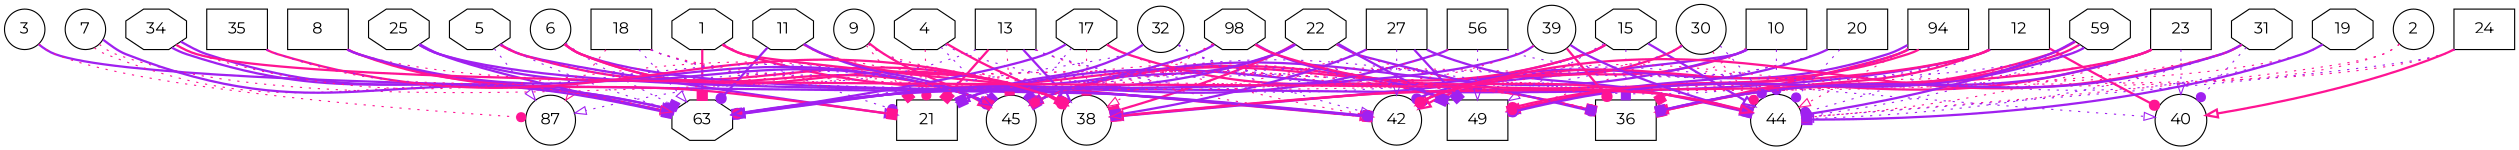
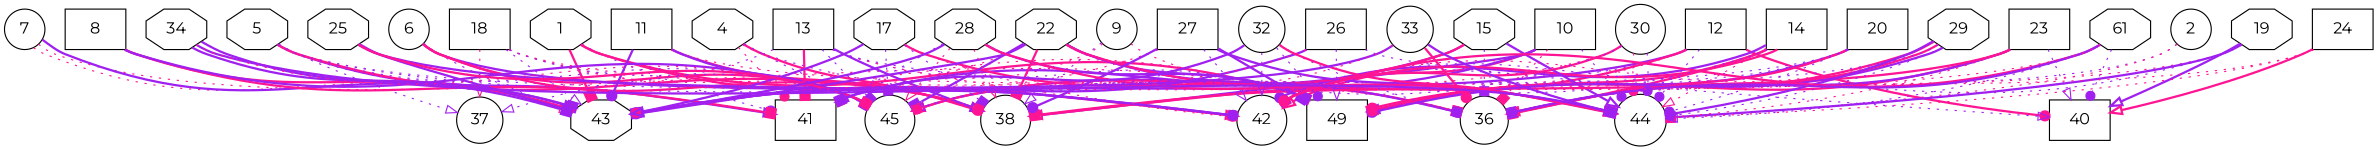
(25, 29) -> none
(237, 29) -> none
(783, 29) -> (642, 29)
(1235, 29) -> (965, 29)
(1478, 29) -> (1336, 29)
(1552, 29) -> (1410, 29)
(1938, 29) -> (1797, 29)
(2100, 29) -> (1958, 29)
(2262, 29) -> (2120, 29)
(1008, 67) -> (838, 66)
(1087, 67) -> (940, 71)
(1561, 69) -> none
(923, 74) -> none
(930, 74) -> (822, 80)
(1586, 74) -> (1412, 73)
none -> (2181, 74)
(700, 75) -> (609, 75)
(892, 76) -> none
(809, 79) -> (695, 88)
(1537, 83) -> (1334, 85)
(1828, 83) -> (1683, 84)
(958, 84) -> (899, 91)
none -> (1440, 85)
(2035, 86) -> (1850, 85)
(1837, 87) -> (1696, 87)
(1246, 89) -> (1098, 79)
(2135, 91) -> (1997, 98)
(551, 120) -> (480, 120)
(702, 120) -> (601, 120)
(927, 120) -> (806, 120)
(1626, 120) -> (1484, 120)
(2181, 120) -> (2080, 120)
